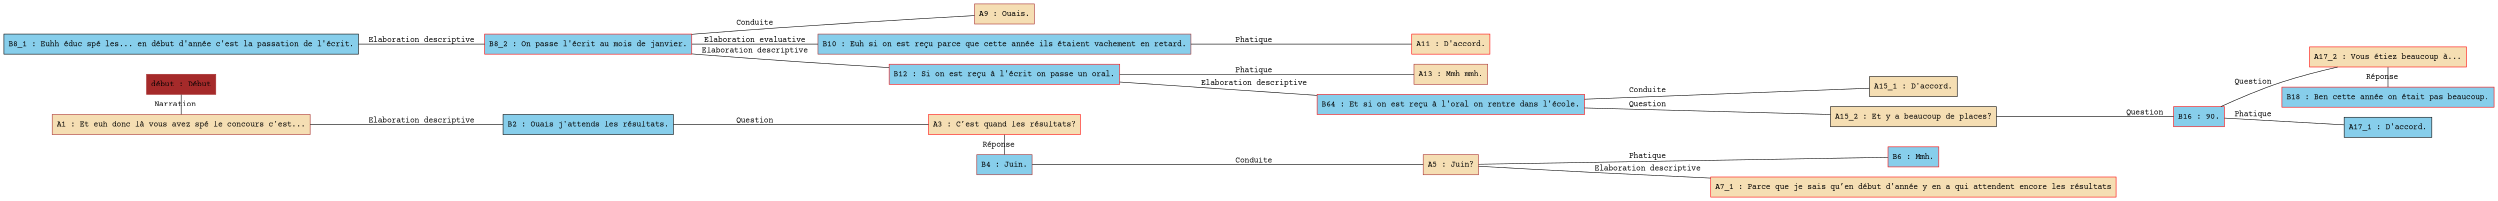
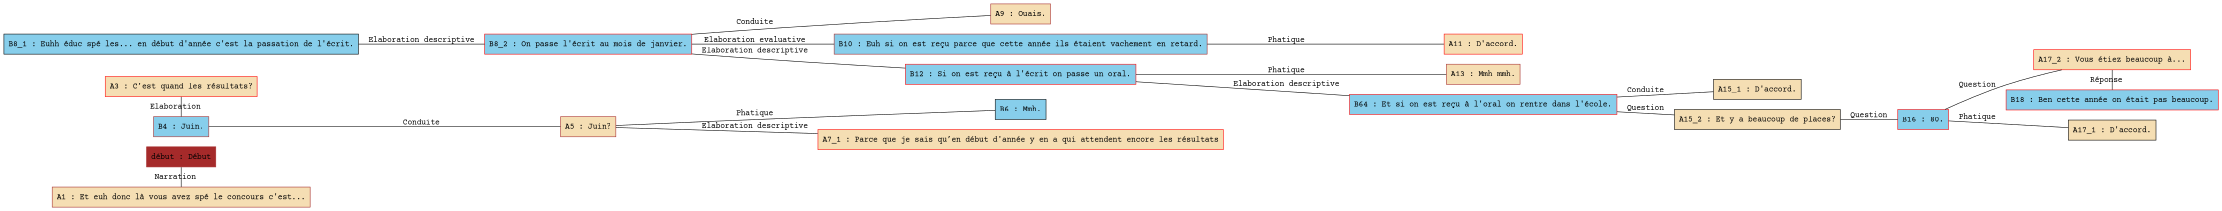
(2199, 117) -> (1923, 119)
(588, 125) -> none
(2388, 127) -> (2112, 130)
(999, 145) -> (175, 107)
(1913, 157) -> (1021, 109)
